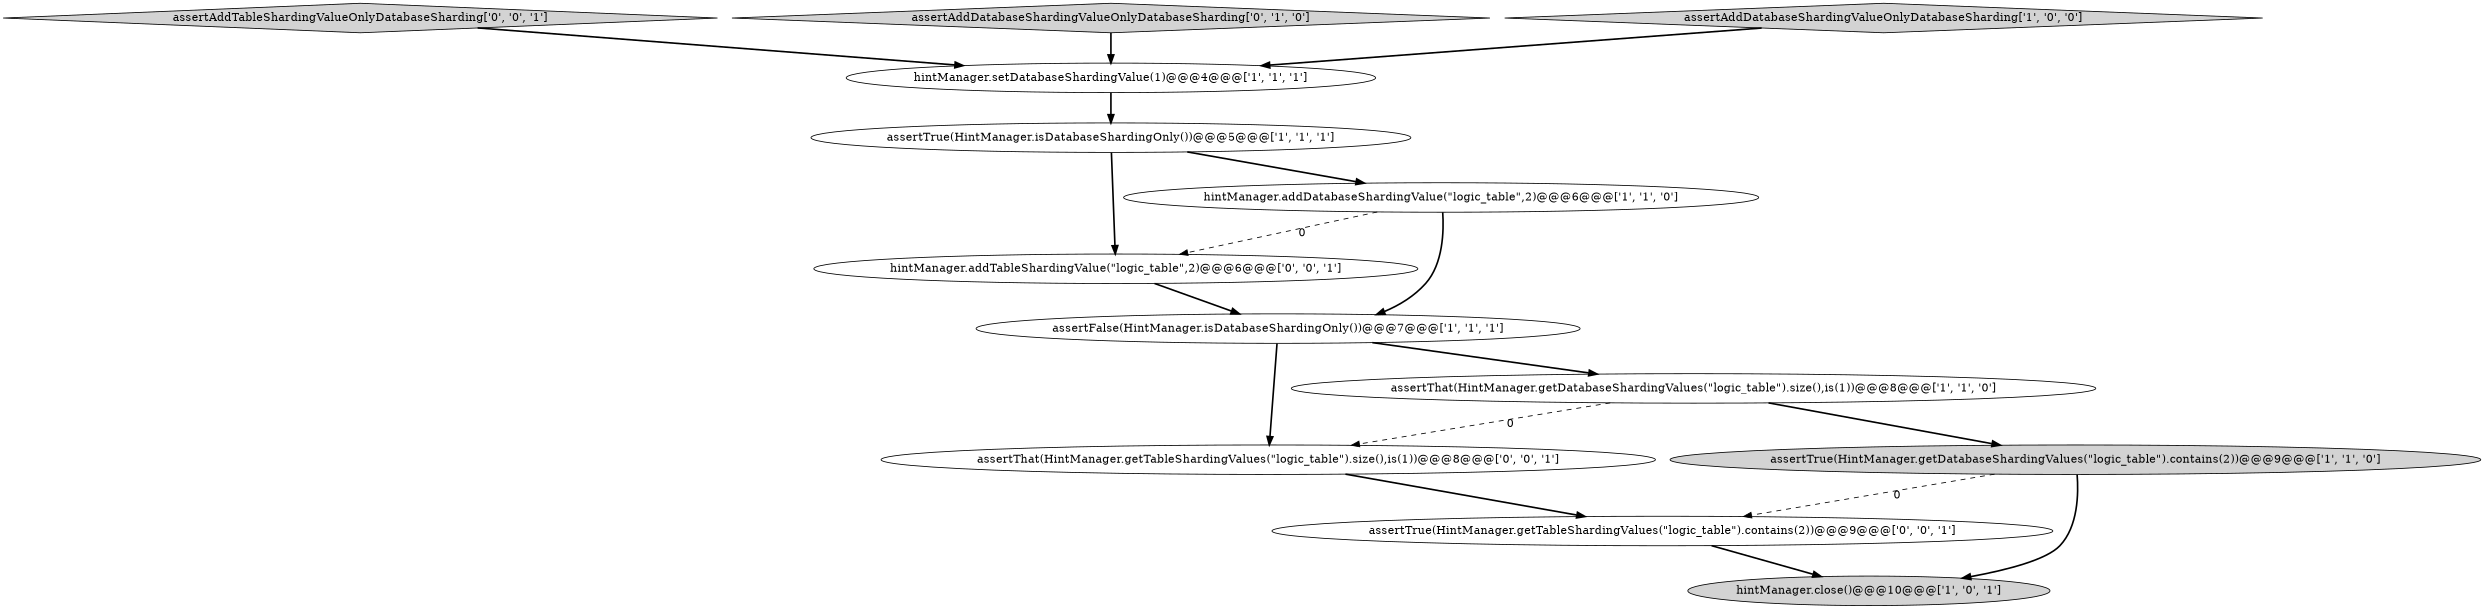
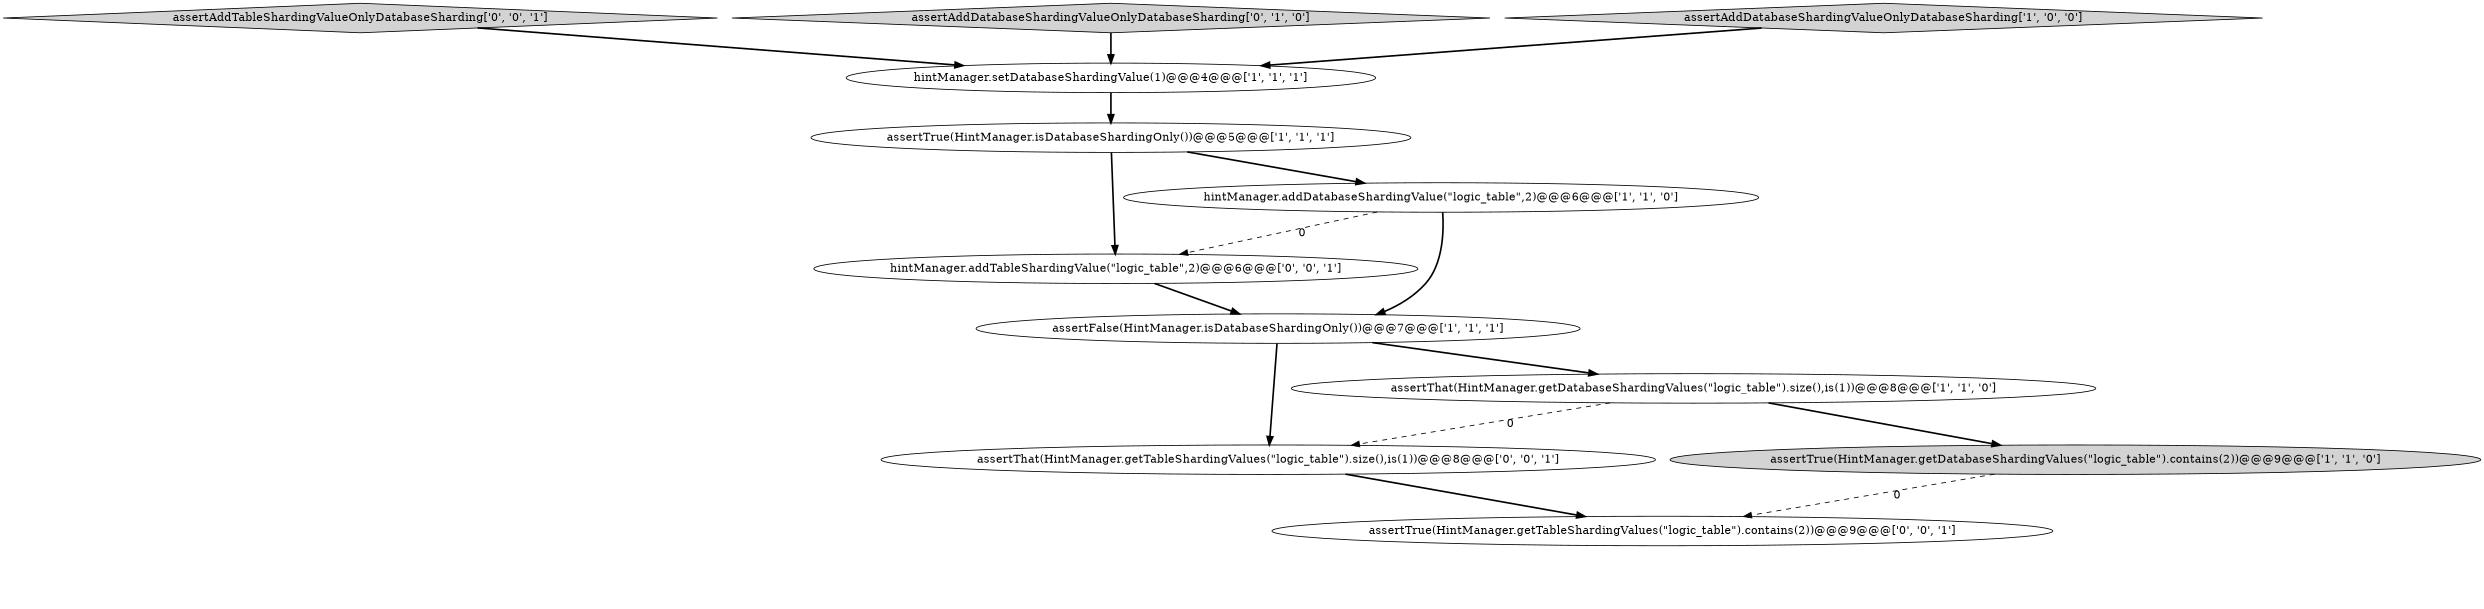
(1869, 591) -> none
